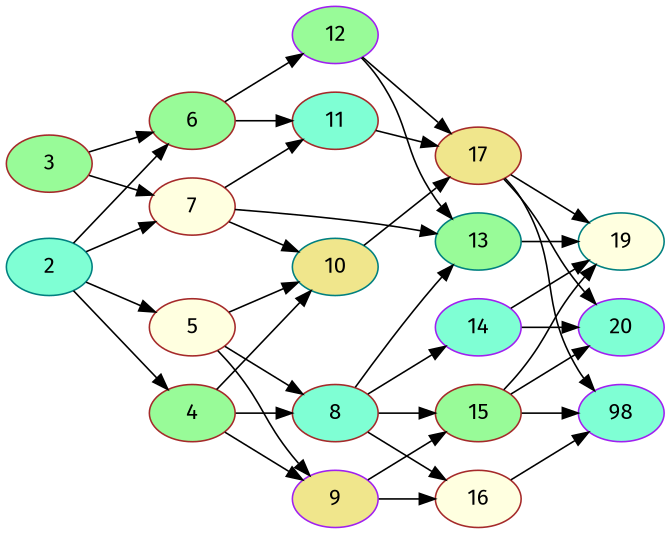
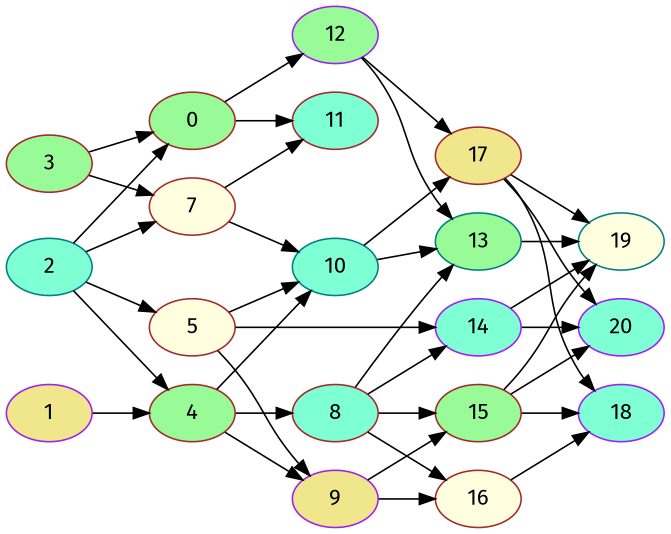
(192, 121) -> (192, 121)
(395, 135) -> none
(328, 218) -> (399, 256)
(335, 267) -> (335, 267)
(257, 366) -> (327, 327)
none -> (49, 413)
(621, 413) -> (621, 413)
